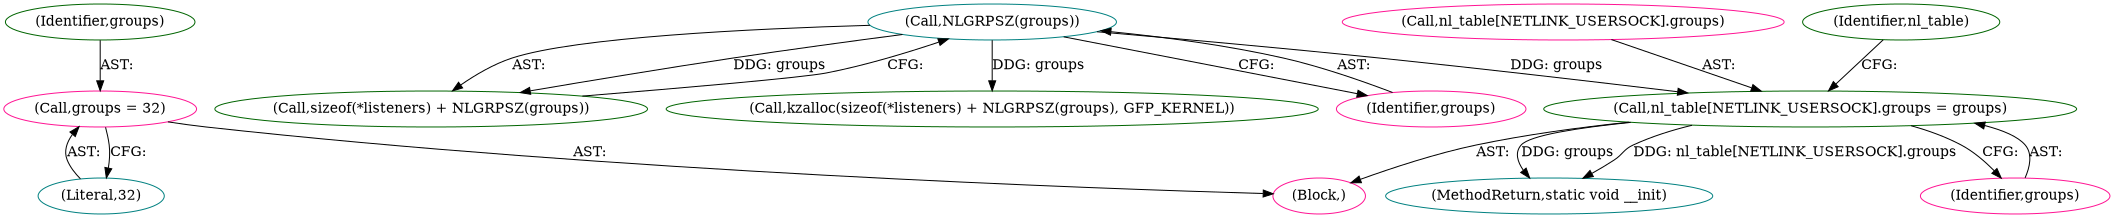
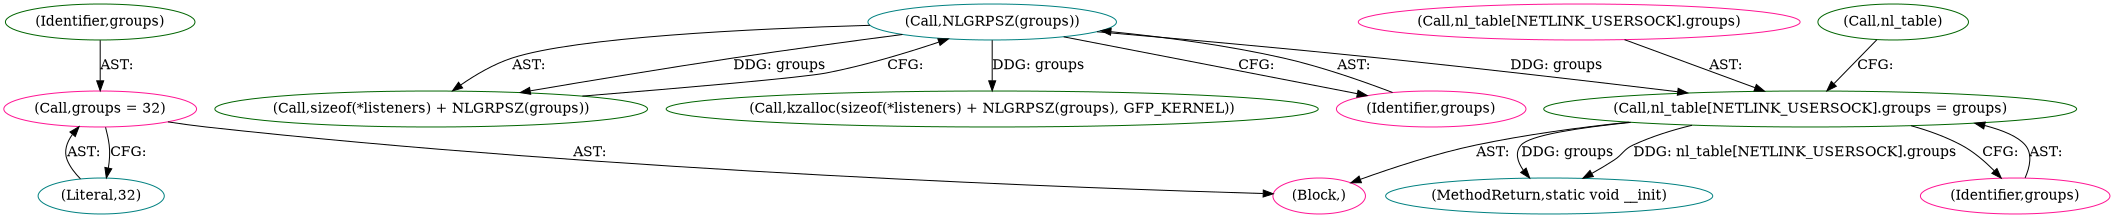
(1901, 22) -> (1893, 22)
